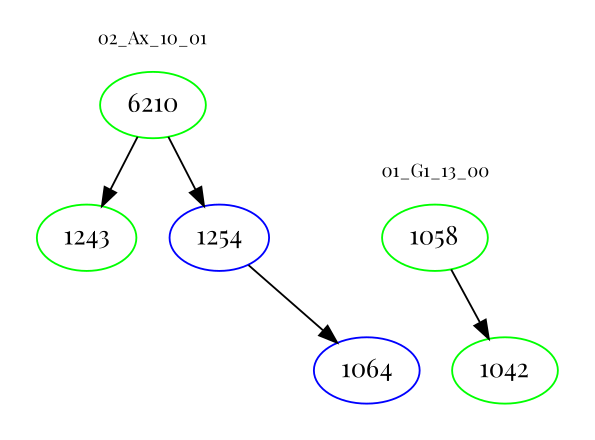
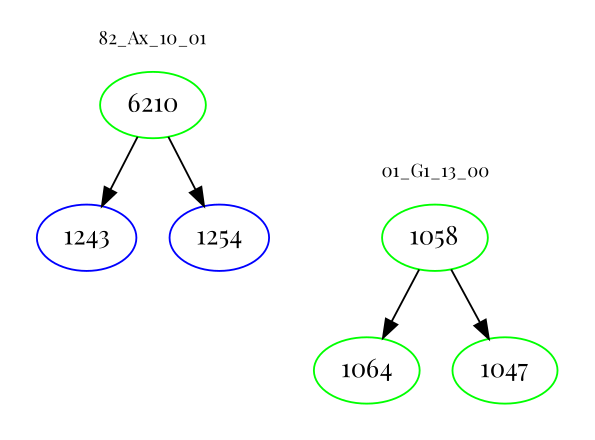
(153, 40) -> (153, 40)
(87, 238) -> (87, 238)
(286, 298) -> (405, 295)
(367, 370) -> (367, 370)
(505, 370) -> (505, 370)
